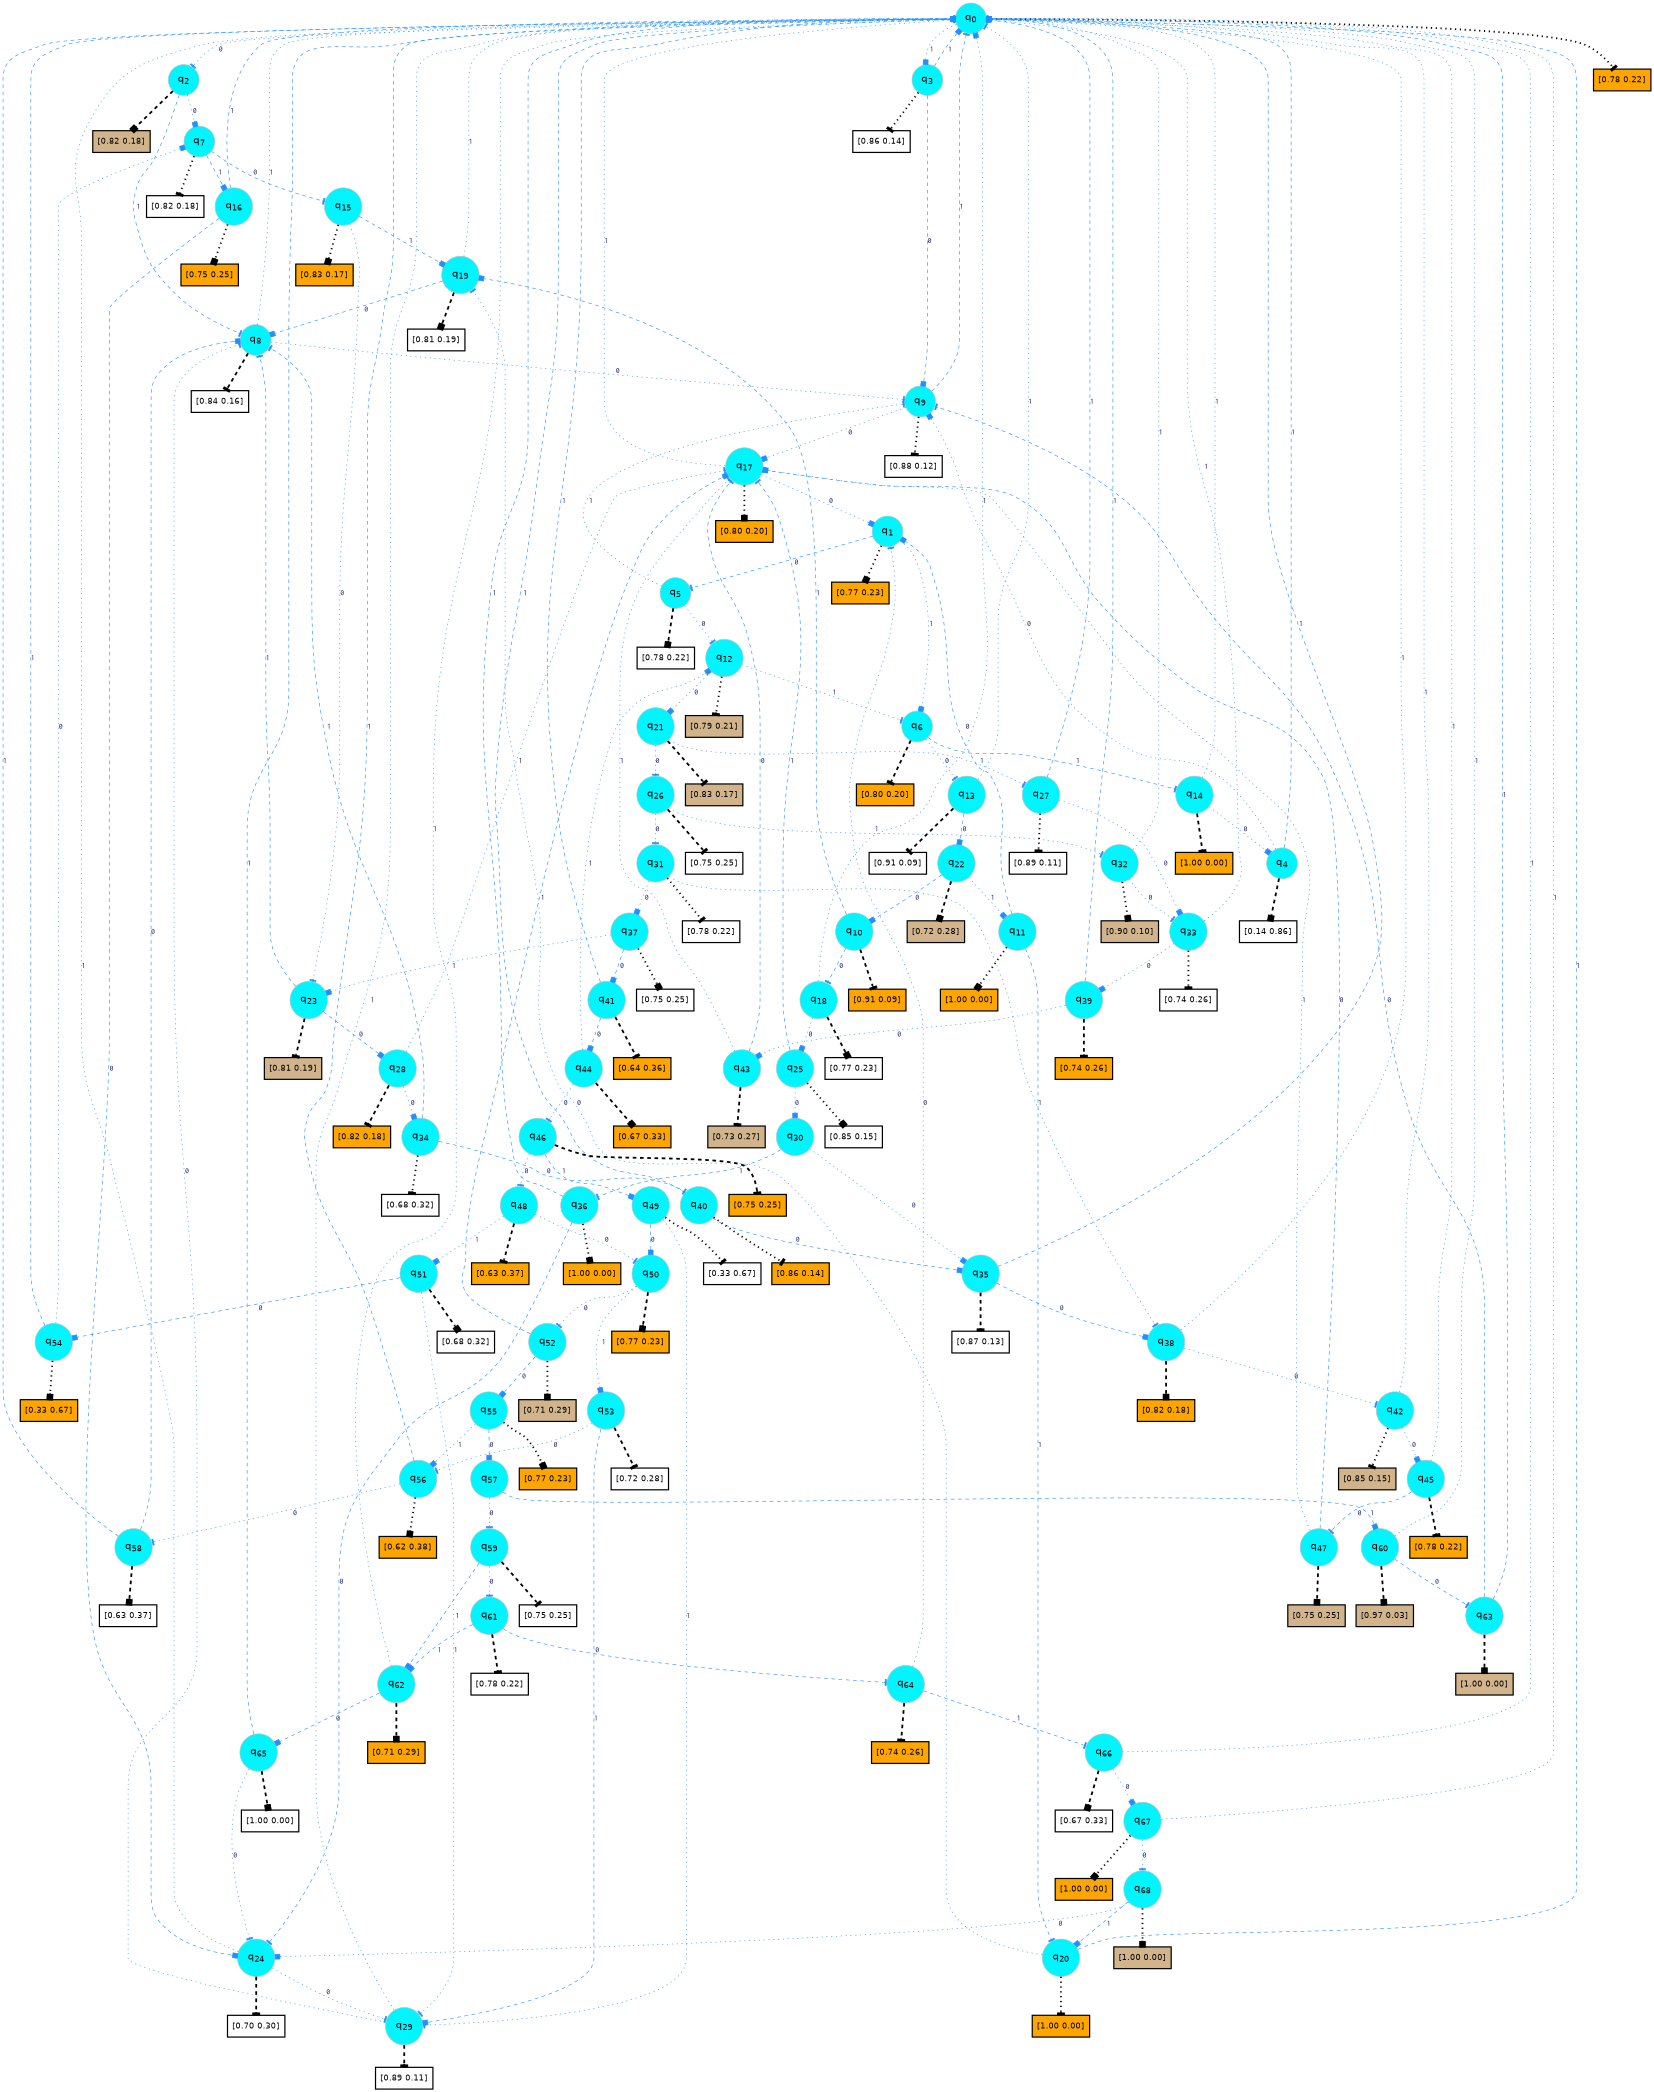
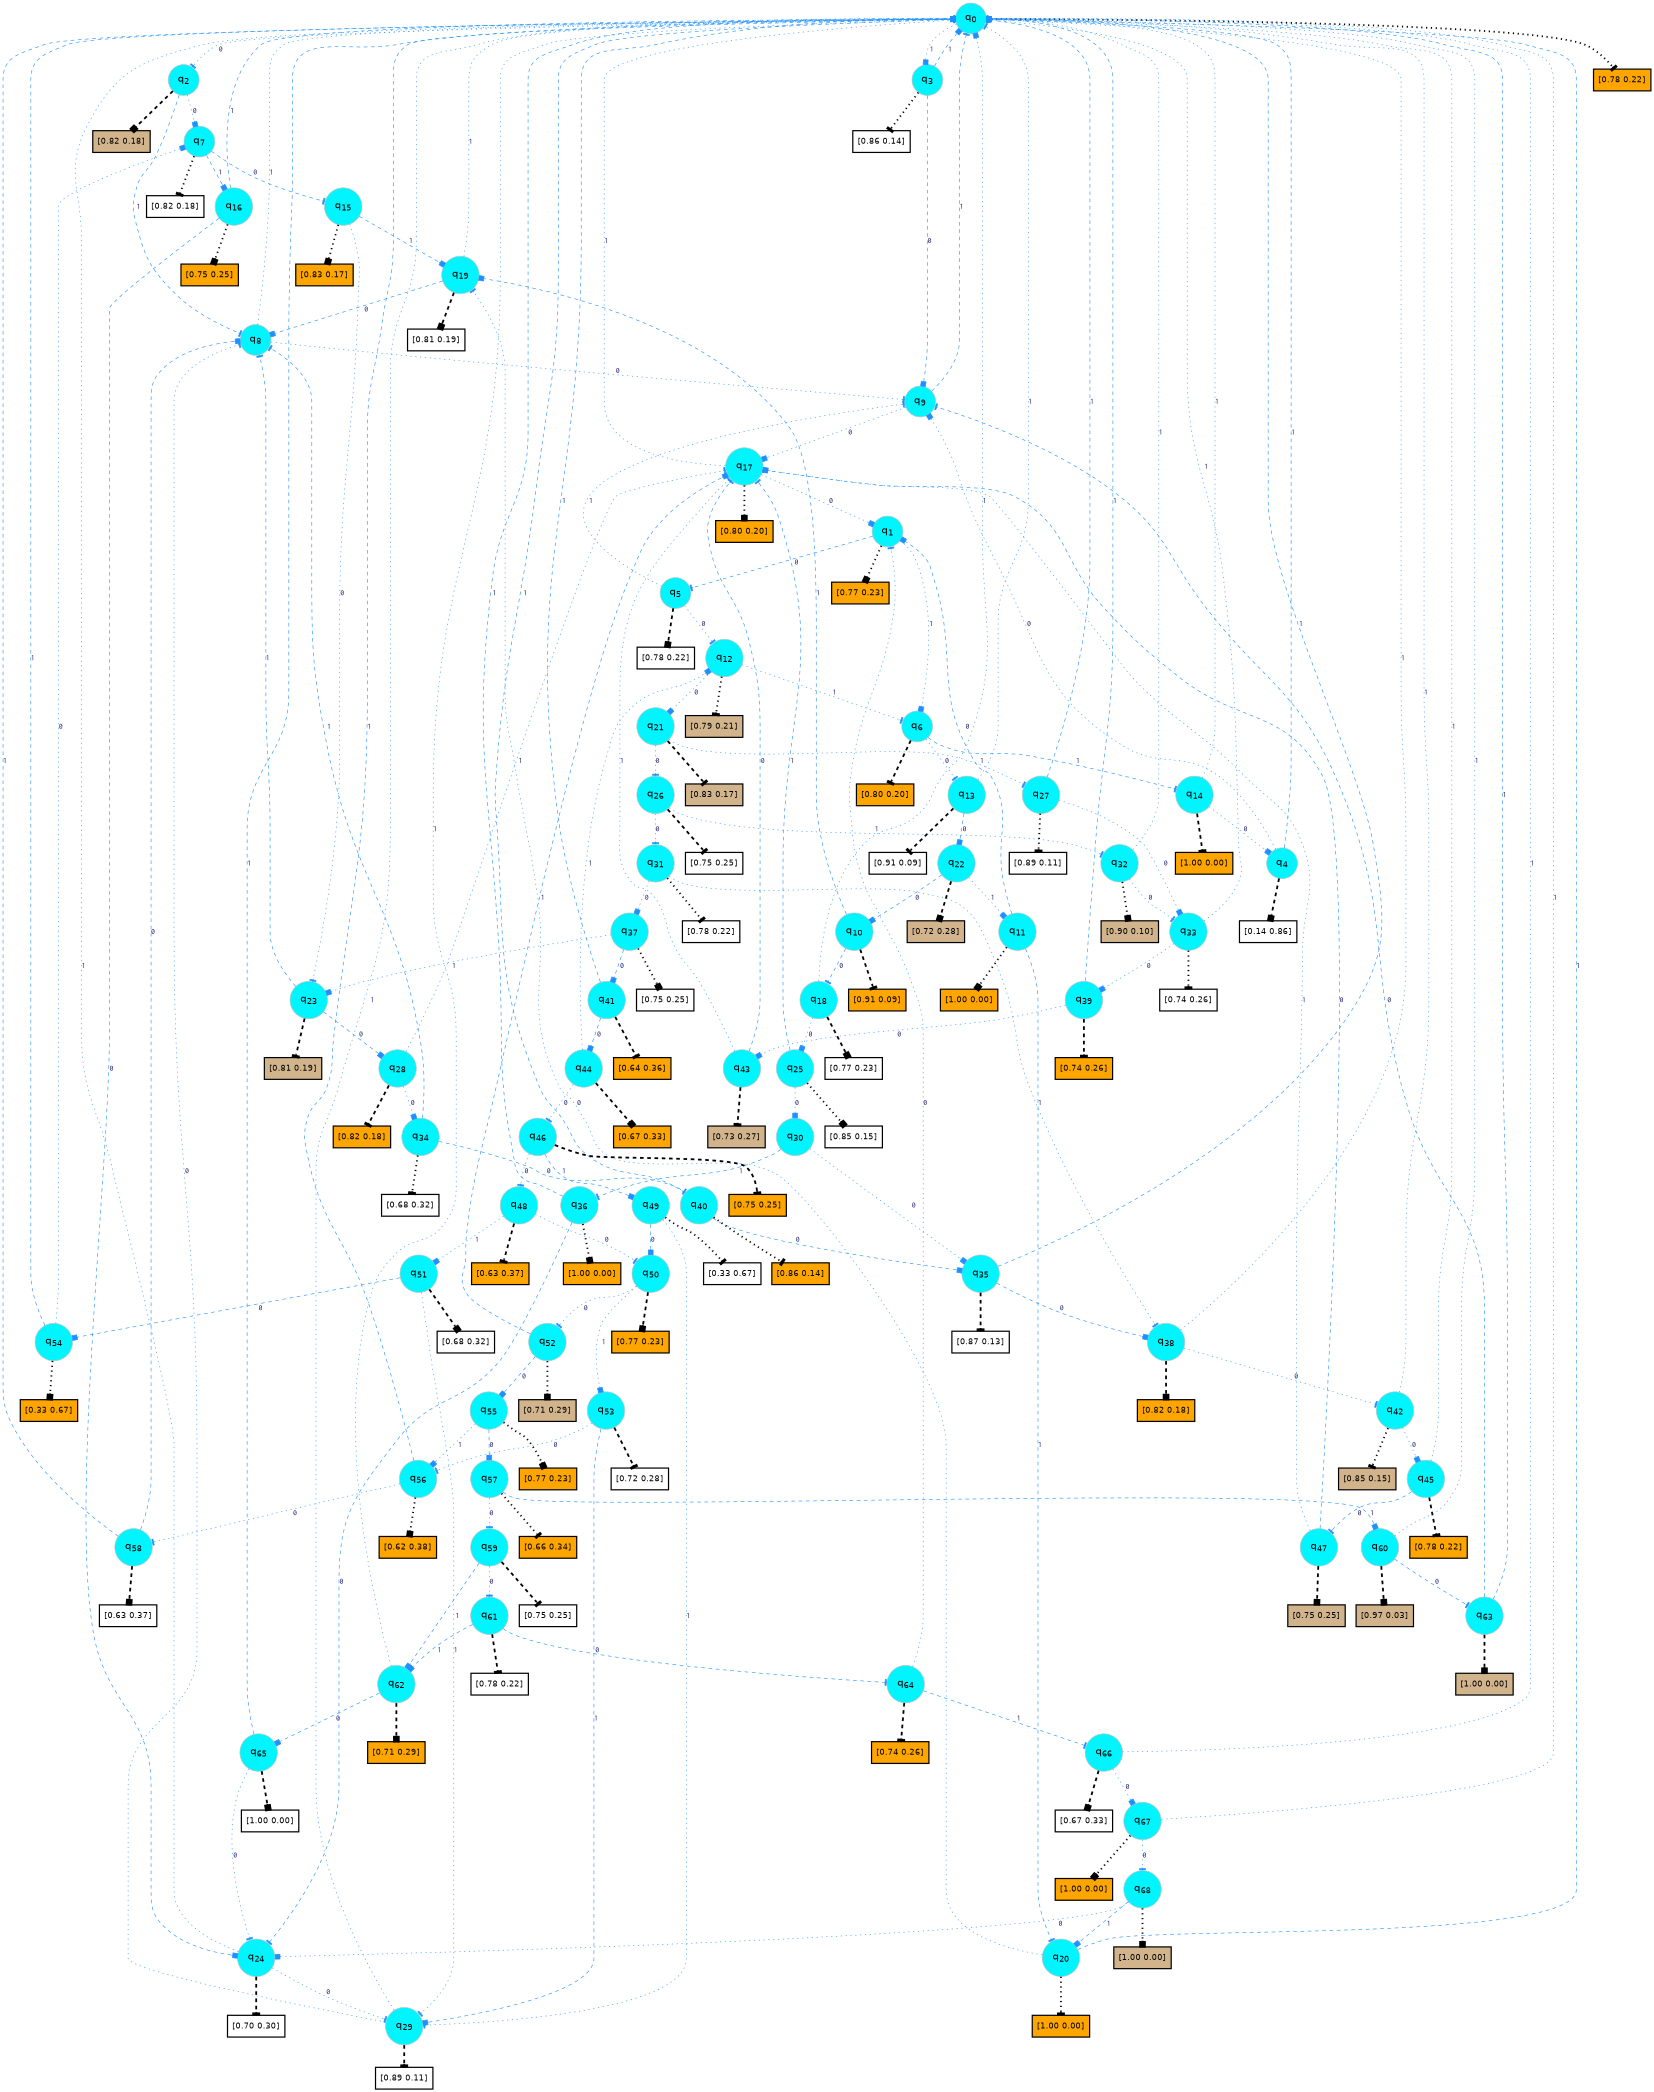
(220, 402) -> none
(914, 466) -> none
none -> (548, 1547)
